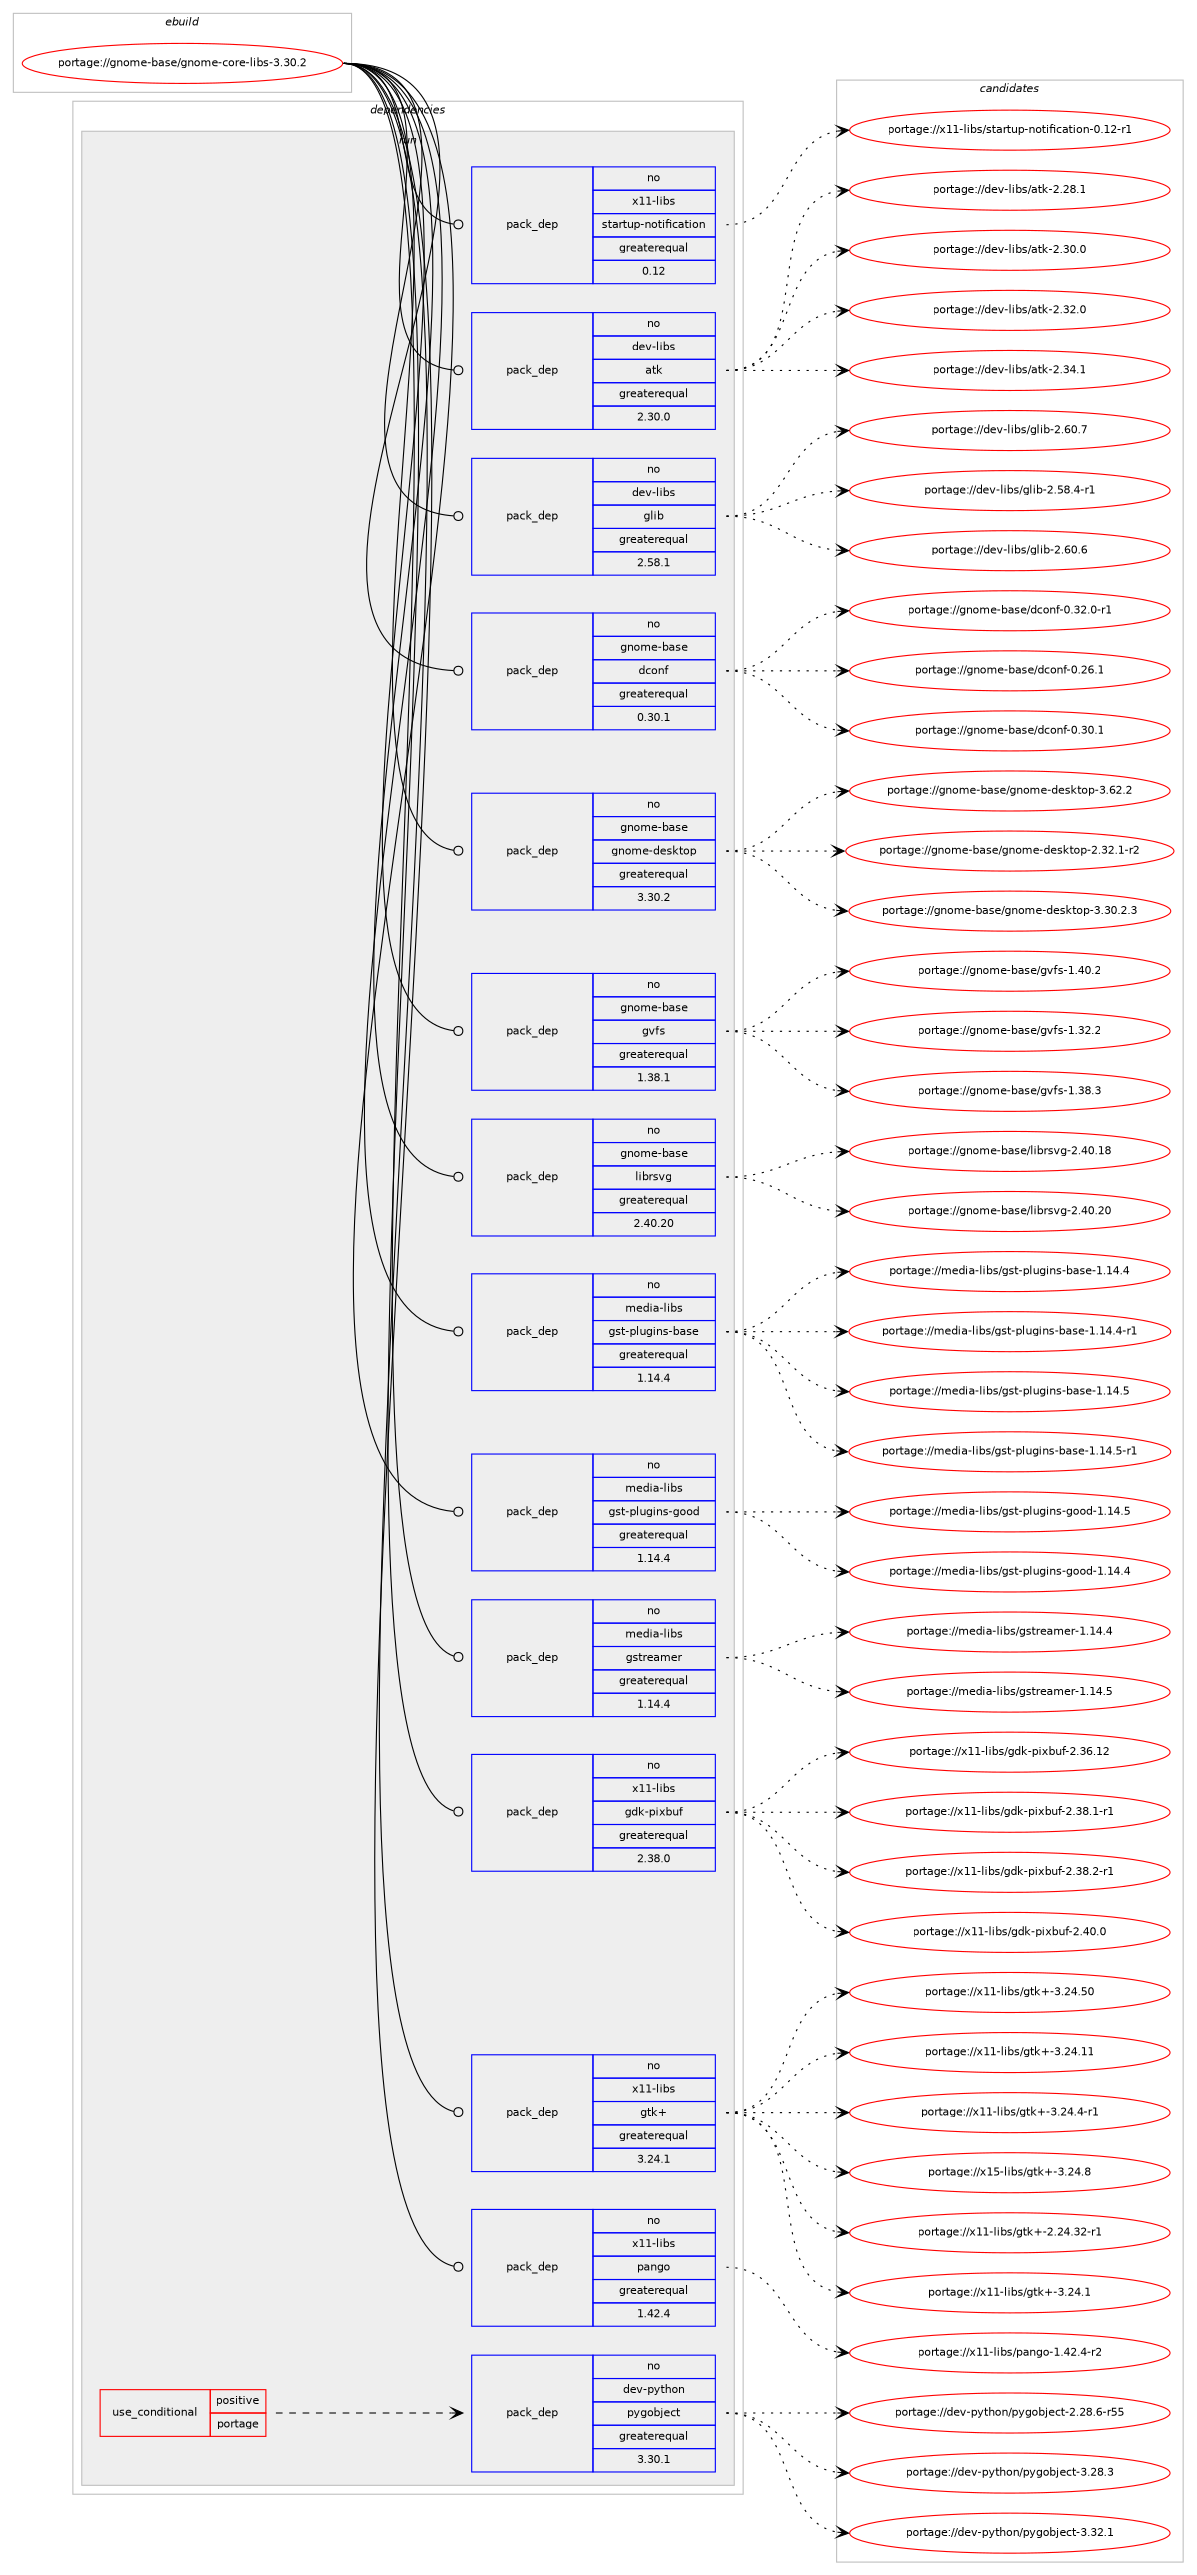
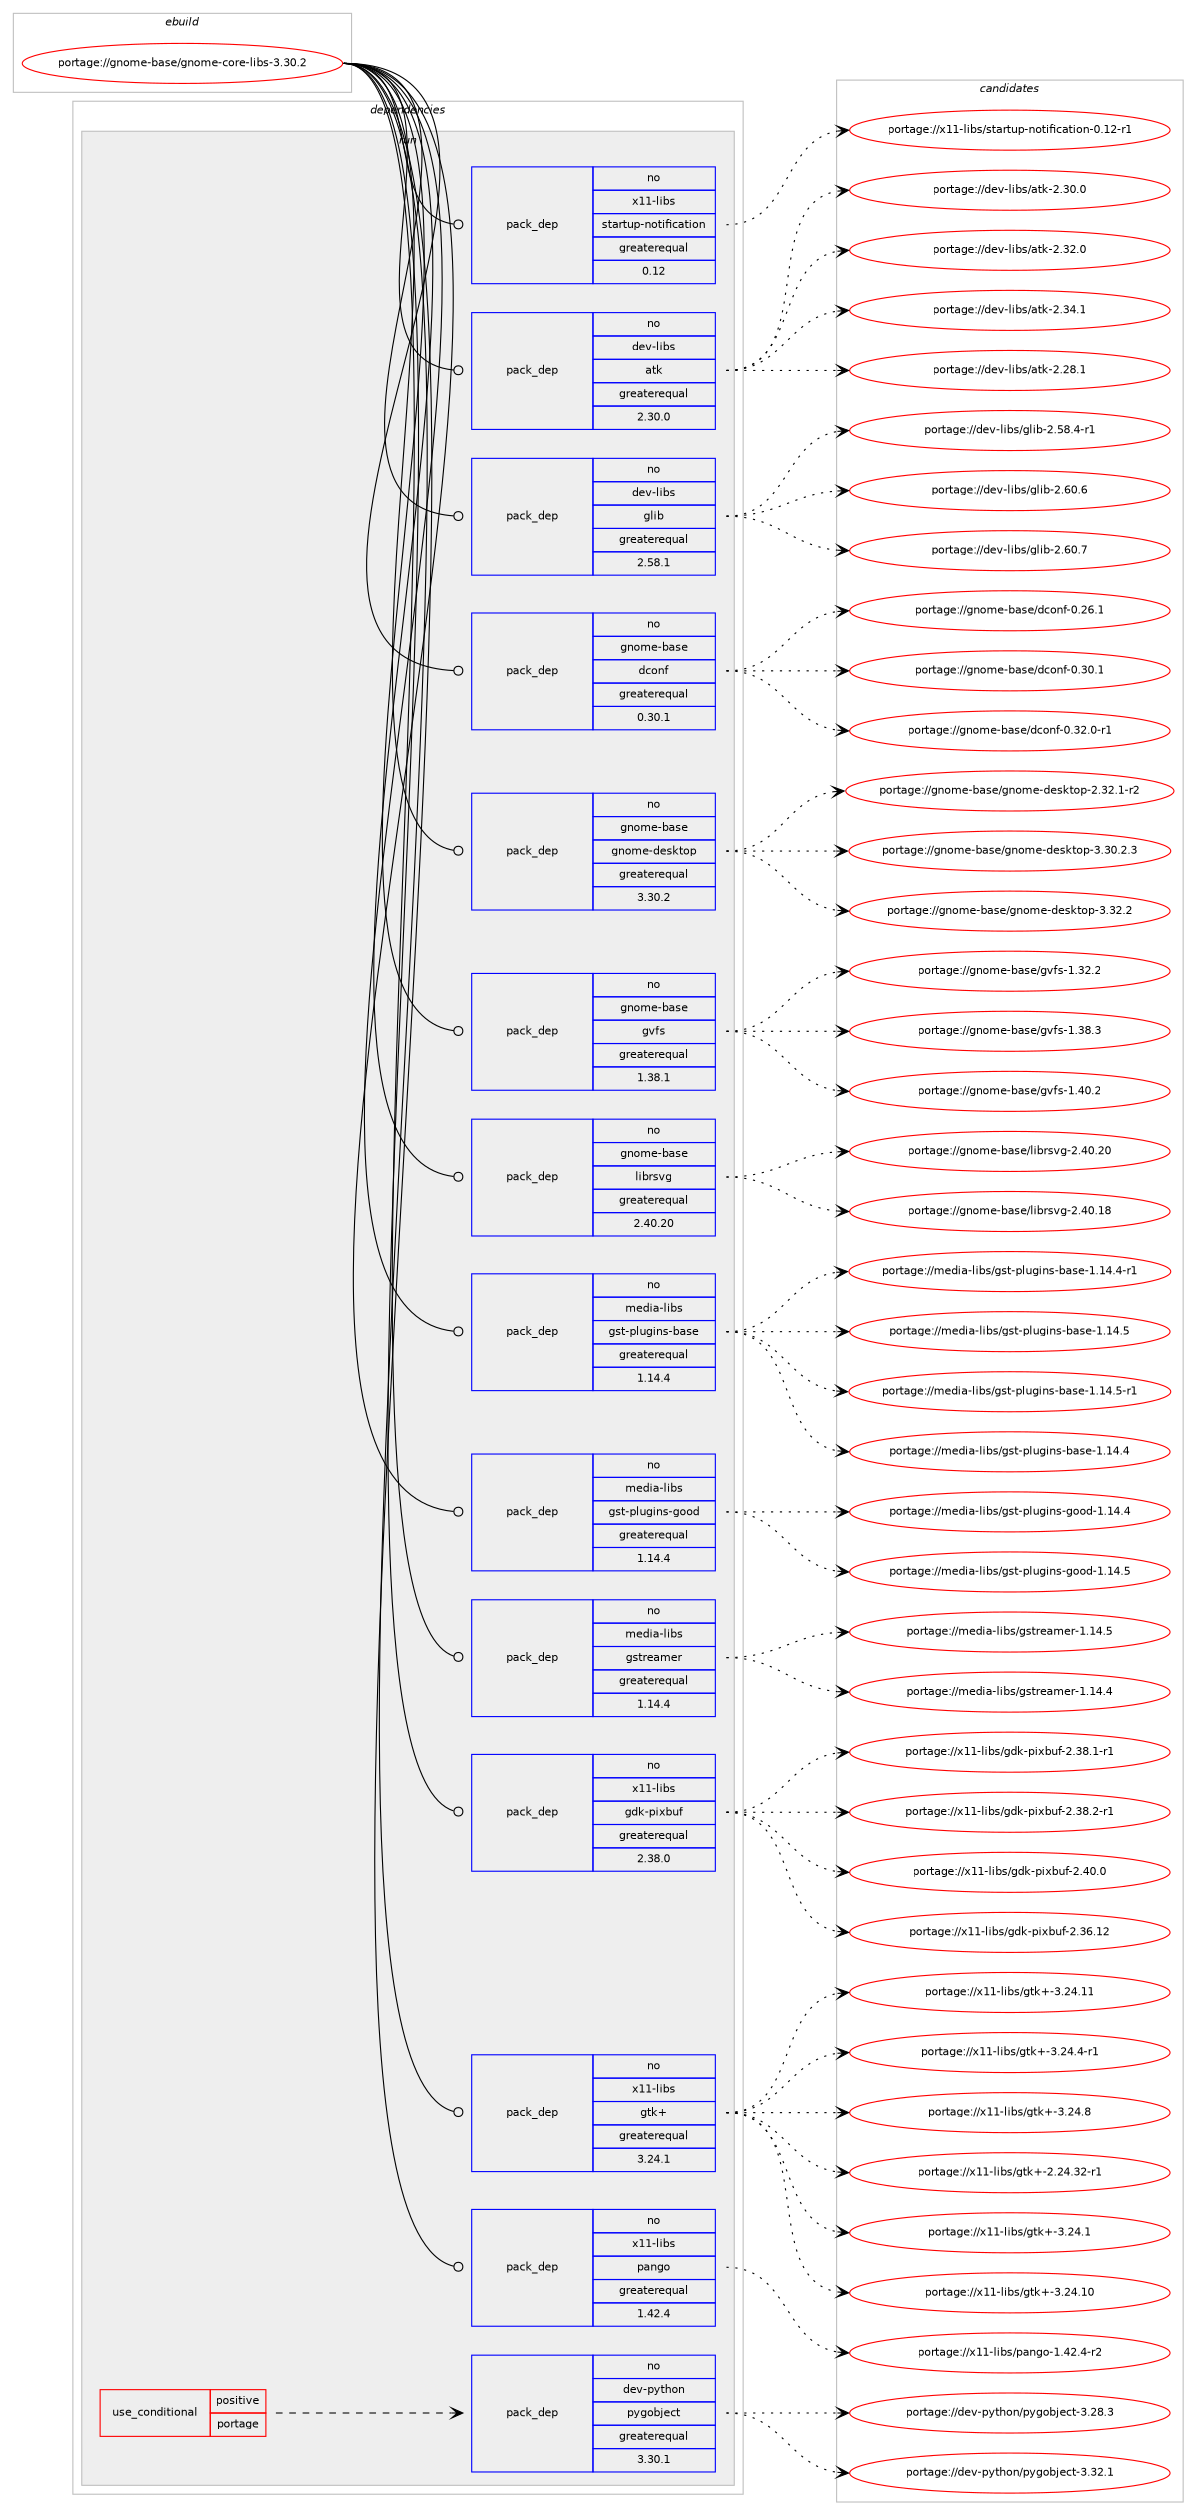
(1010, 791) -> (1010, 911)
(1010, 1992) -> (1010, 2293)
(1010, 2173) -> (1010, 2113)
(1010, 2413) -> none
